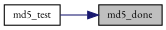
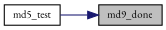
(130, 15) -> (130, 15)
